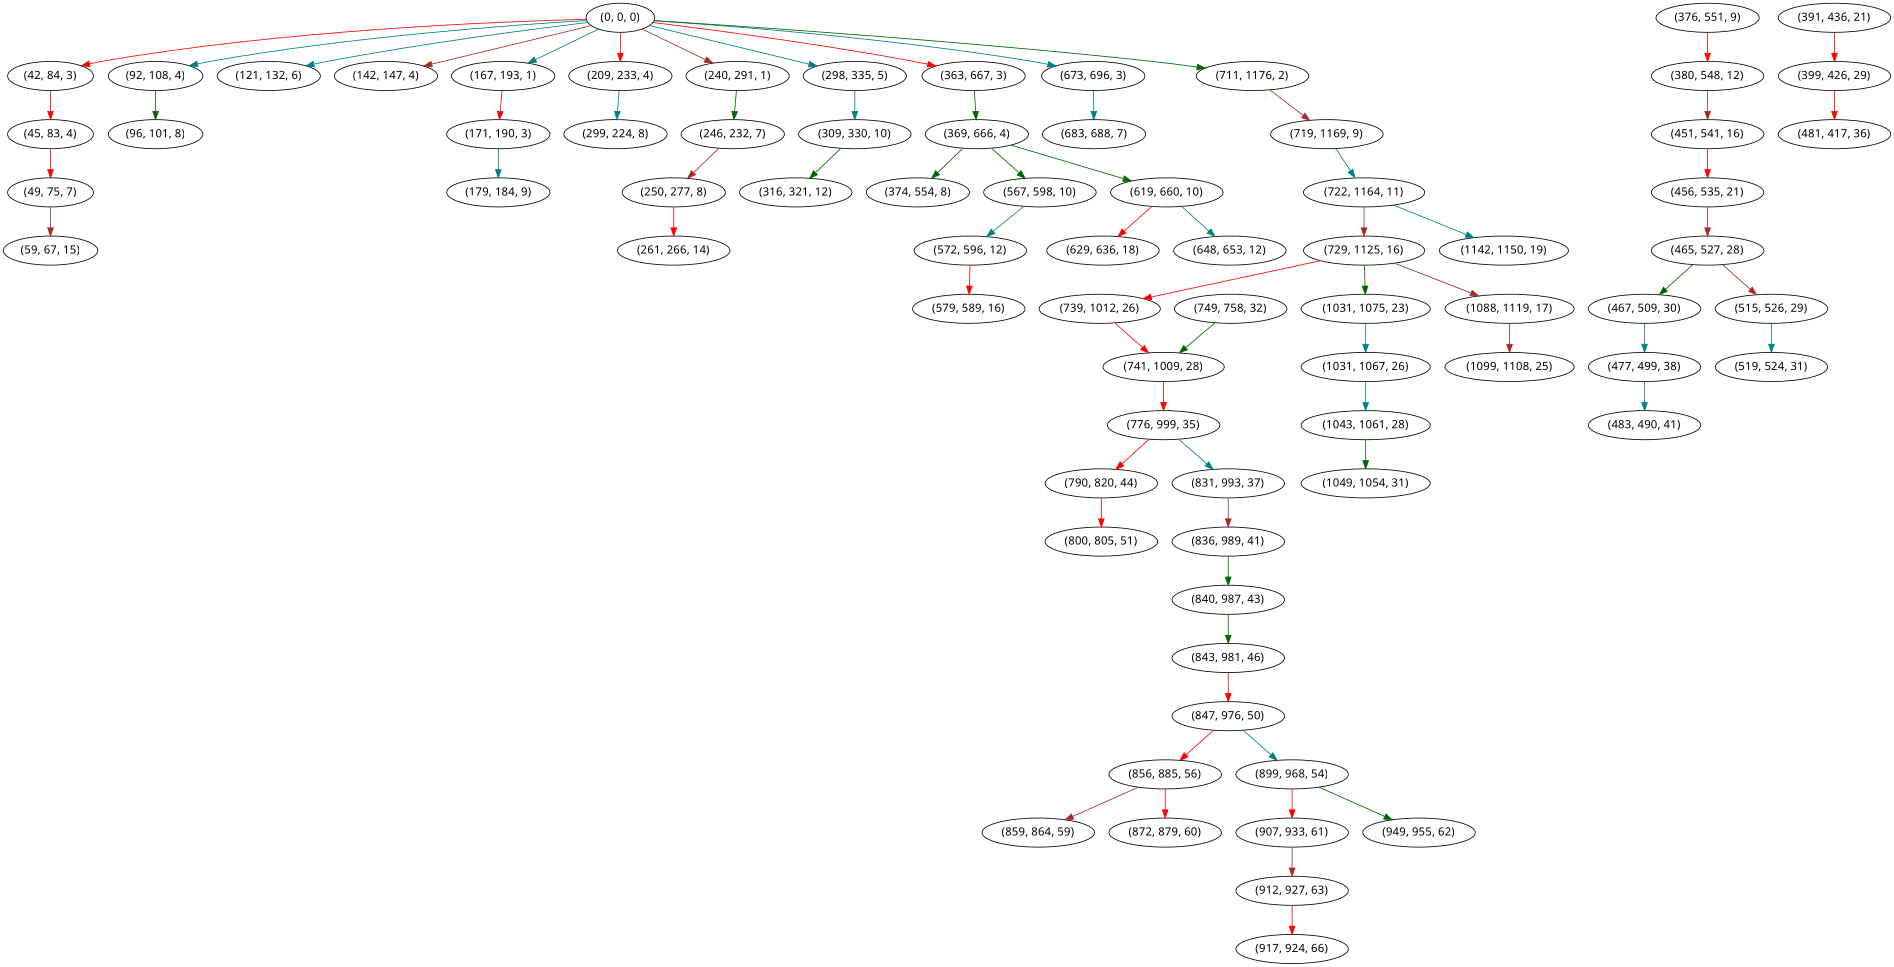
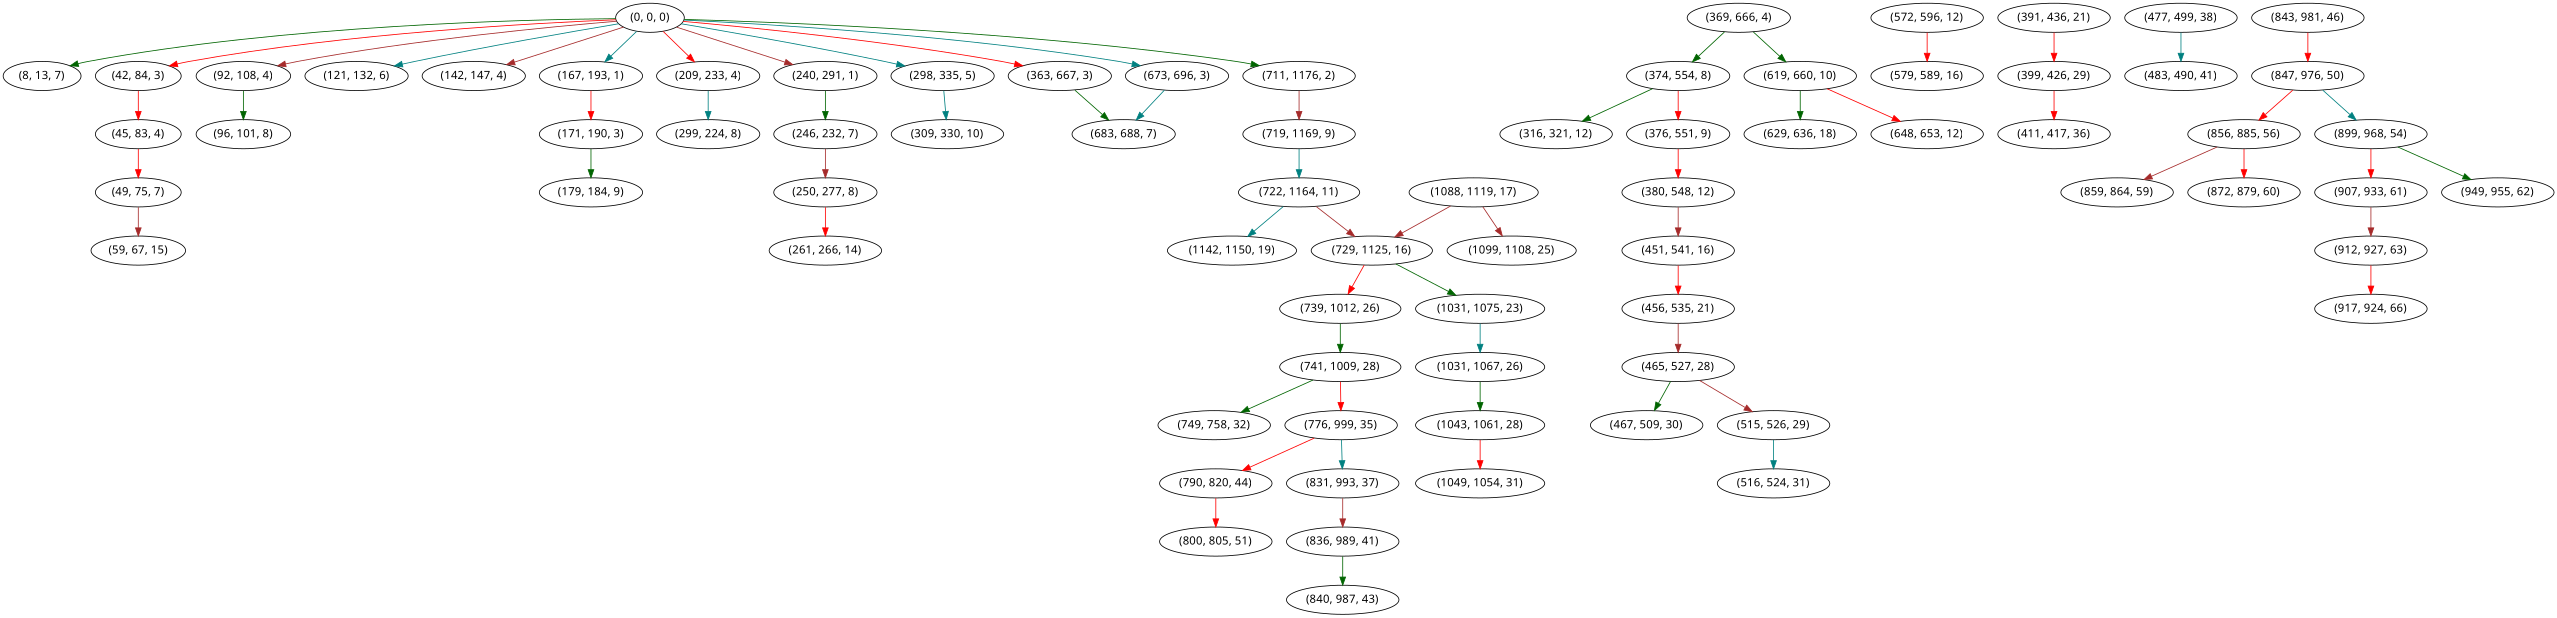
(391, 37) -> (451, 38)
none -> (42, 76)
(975, 101) -> (1089, 102)
none -> (1678, 101)
(1835, 134) -> (2054, 134)
(498, 159) -> (591, 159)
(828, 160) -> (1621, 103)
(1040, 192) -> none
(1138, 219) -> (1800, 101)
(1195, 219) -> (1860, 103)
(1433, 278) -> (1426, 220)
(1645, 334) -> none
(1129, 335) -> (1340, 334)
(1200, 335) -> (1281, 395)
(1771, 367) -> (1774, 483)
(1366, 392) -> (1480, 392)
(1366, 450) -> (1480, 450)
(1228, 625) -> none
